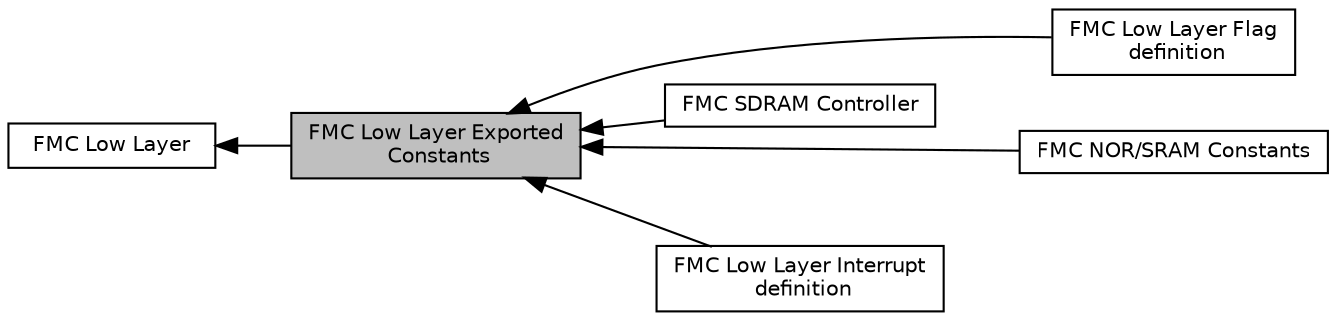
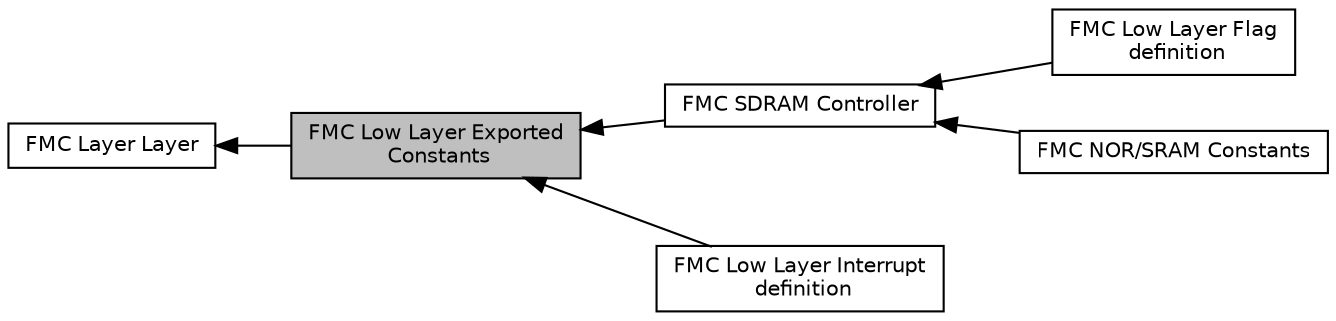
(786, 47) -> (997, 72)
(112, 146) -> (112, 146)
(811, 149) -> (988, 129)
